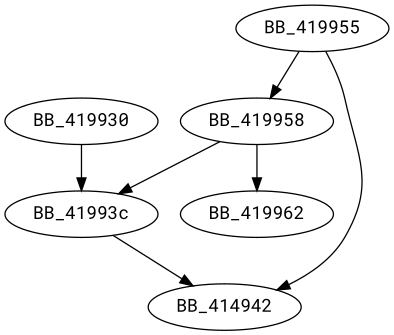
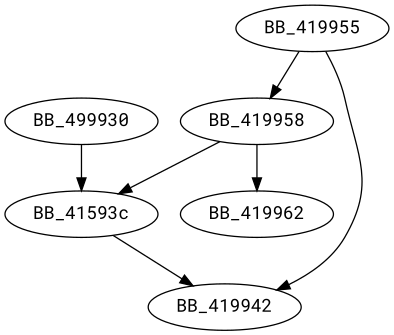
(81, 121) -> (81, 121)
(81, 214) -> (81, 214)
(225, 307) -> (225, 307)
